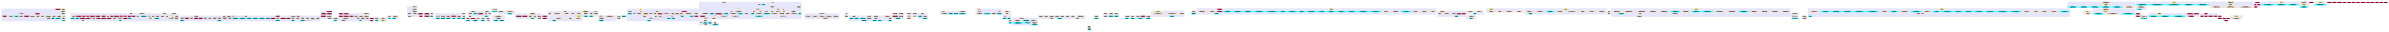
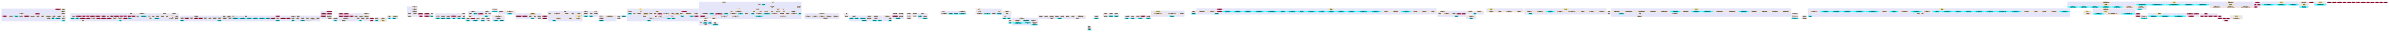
(586, 12) -> (586, 12)
